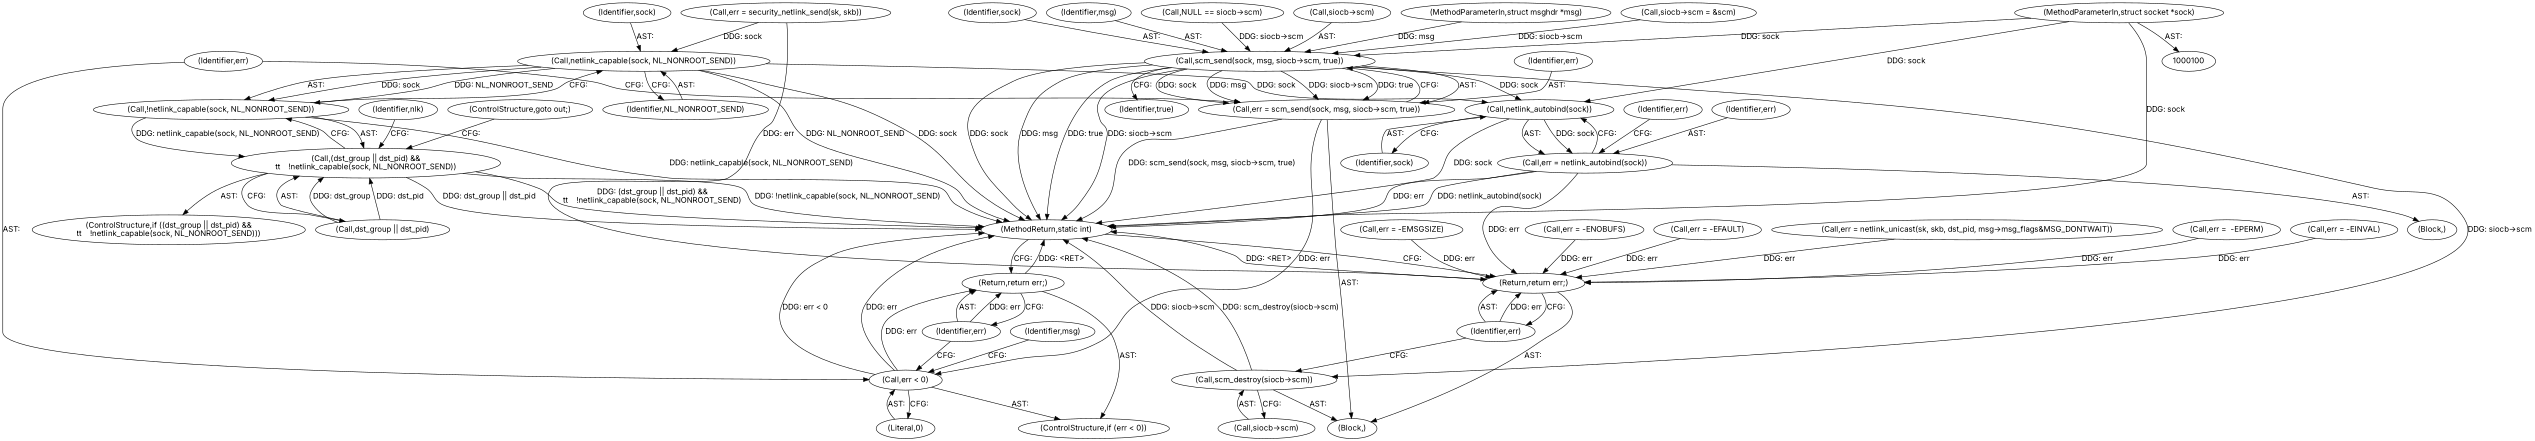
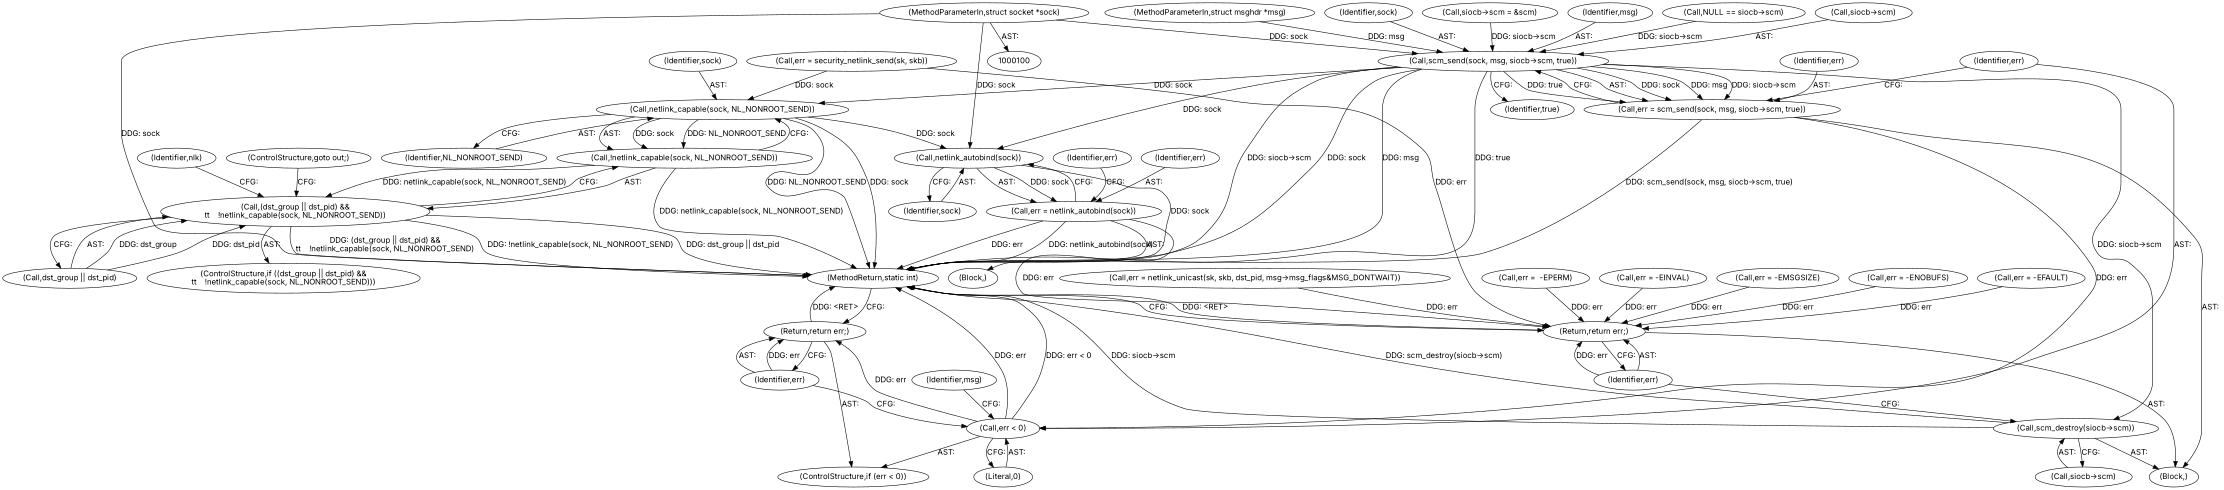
none -> (1142, 83)
